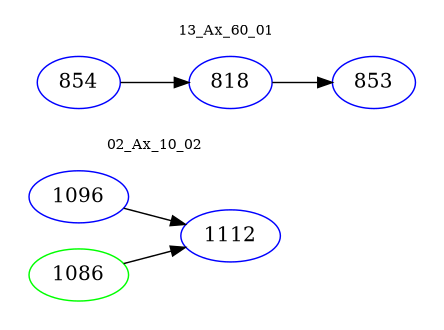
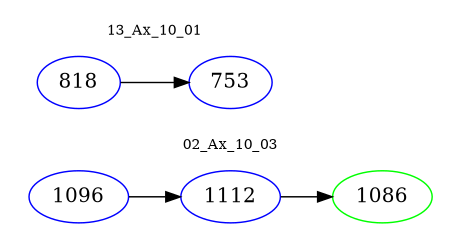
(226, 31) -> (155, 31)
(79, 82) -> none
(374, 82) -> (231, 82)
(155, 145) -> (231, 145)
(147, 257) -> (299, 197)
